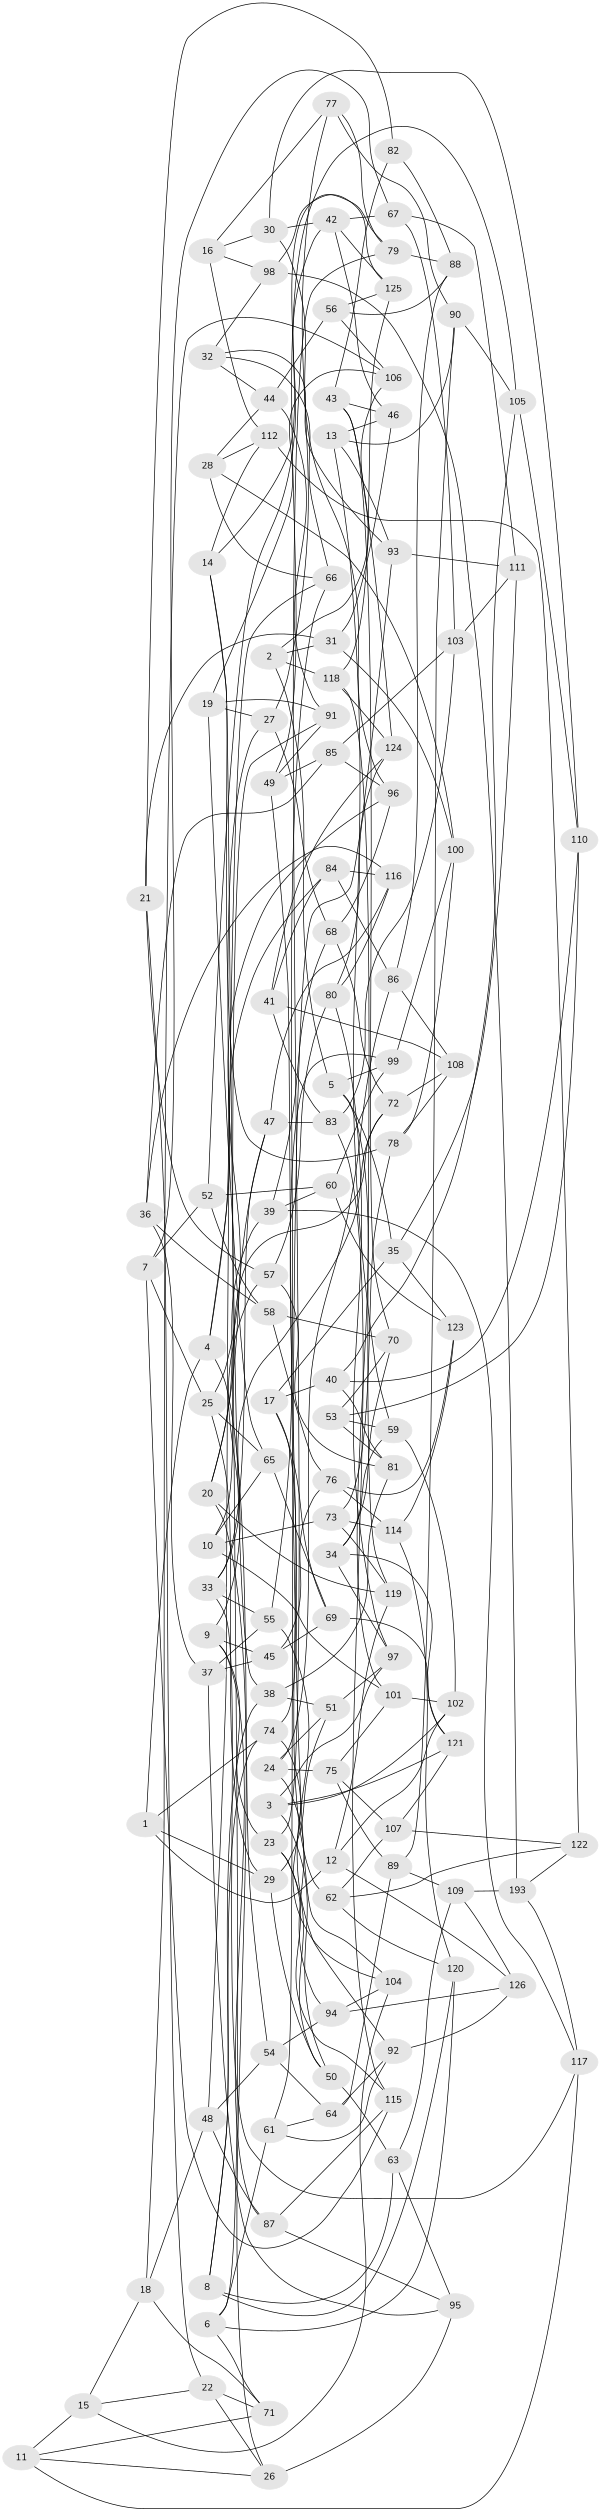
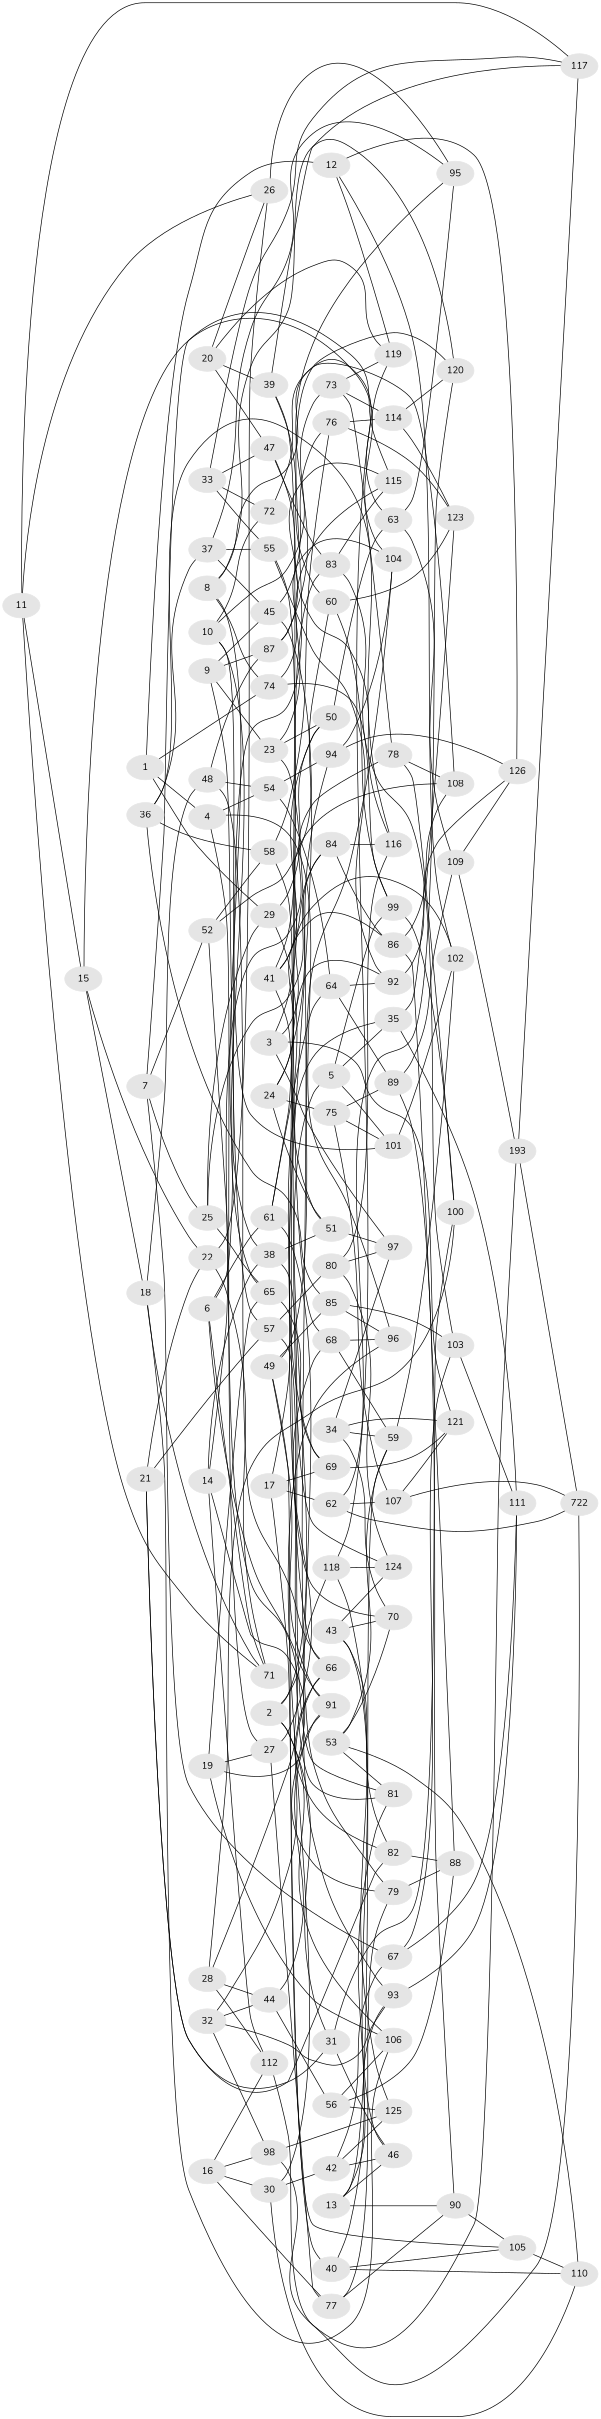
(234, 725) -> (266, 1607)
(359, 1020) -> (357, 1380)
(579, 1845) -> (579, 1503)
